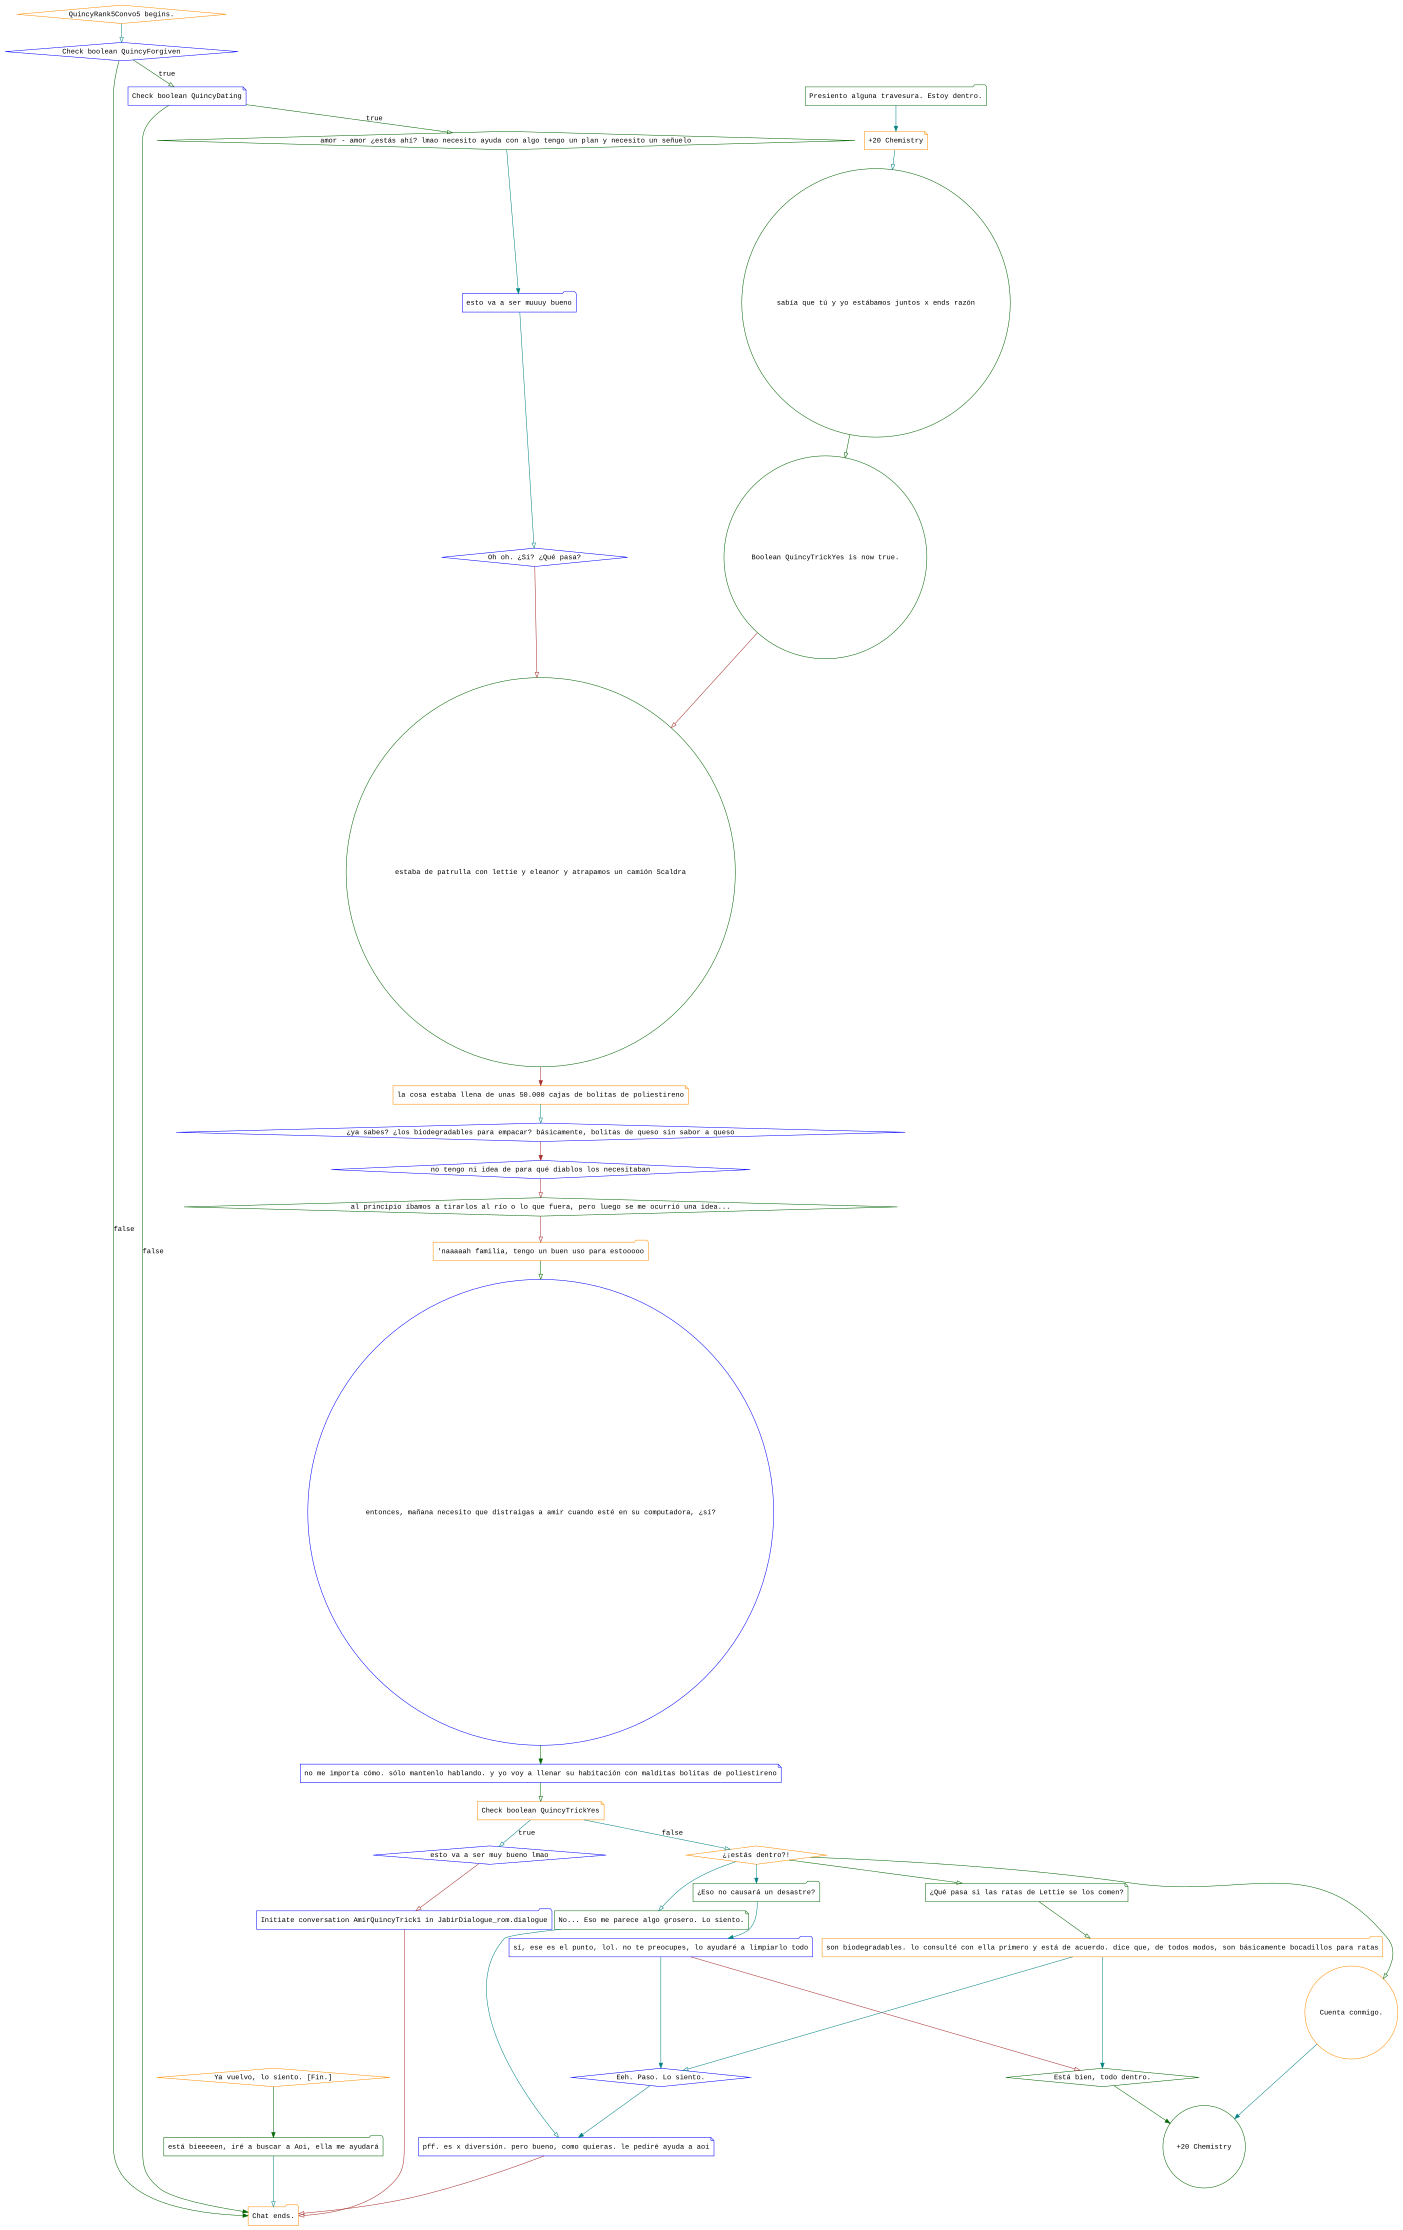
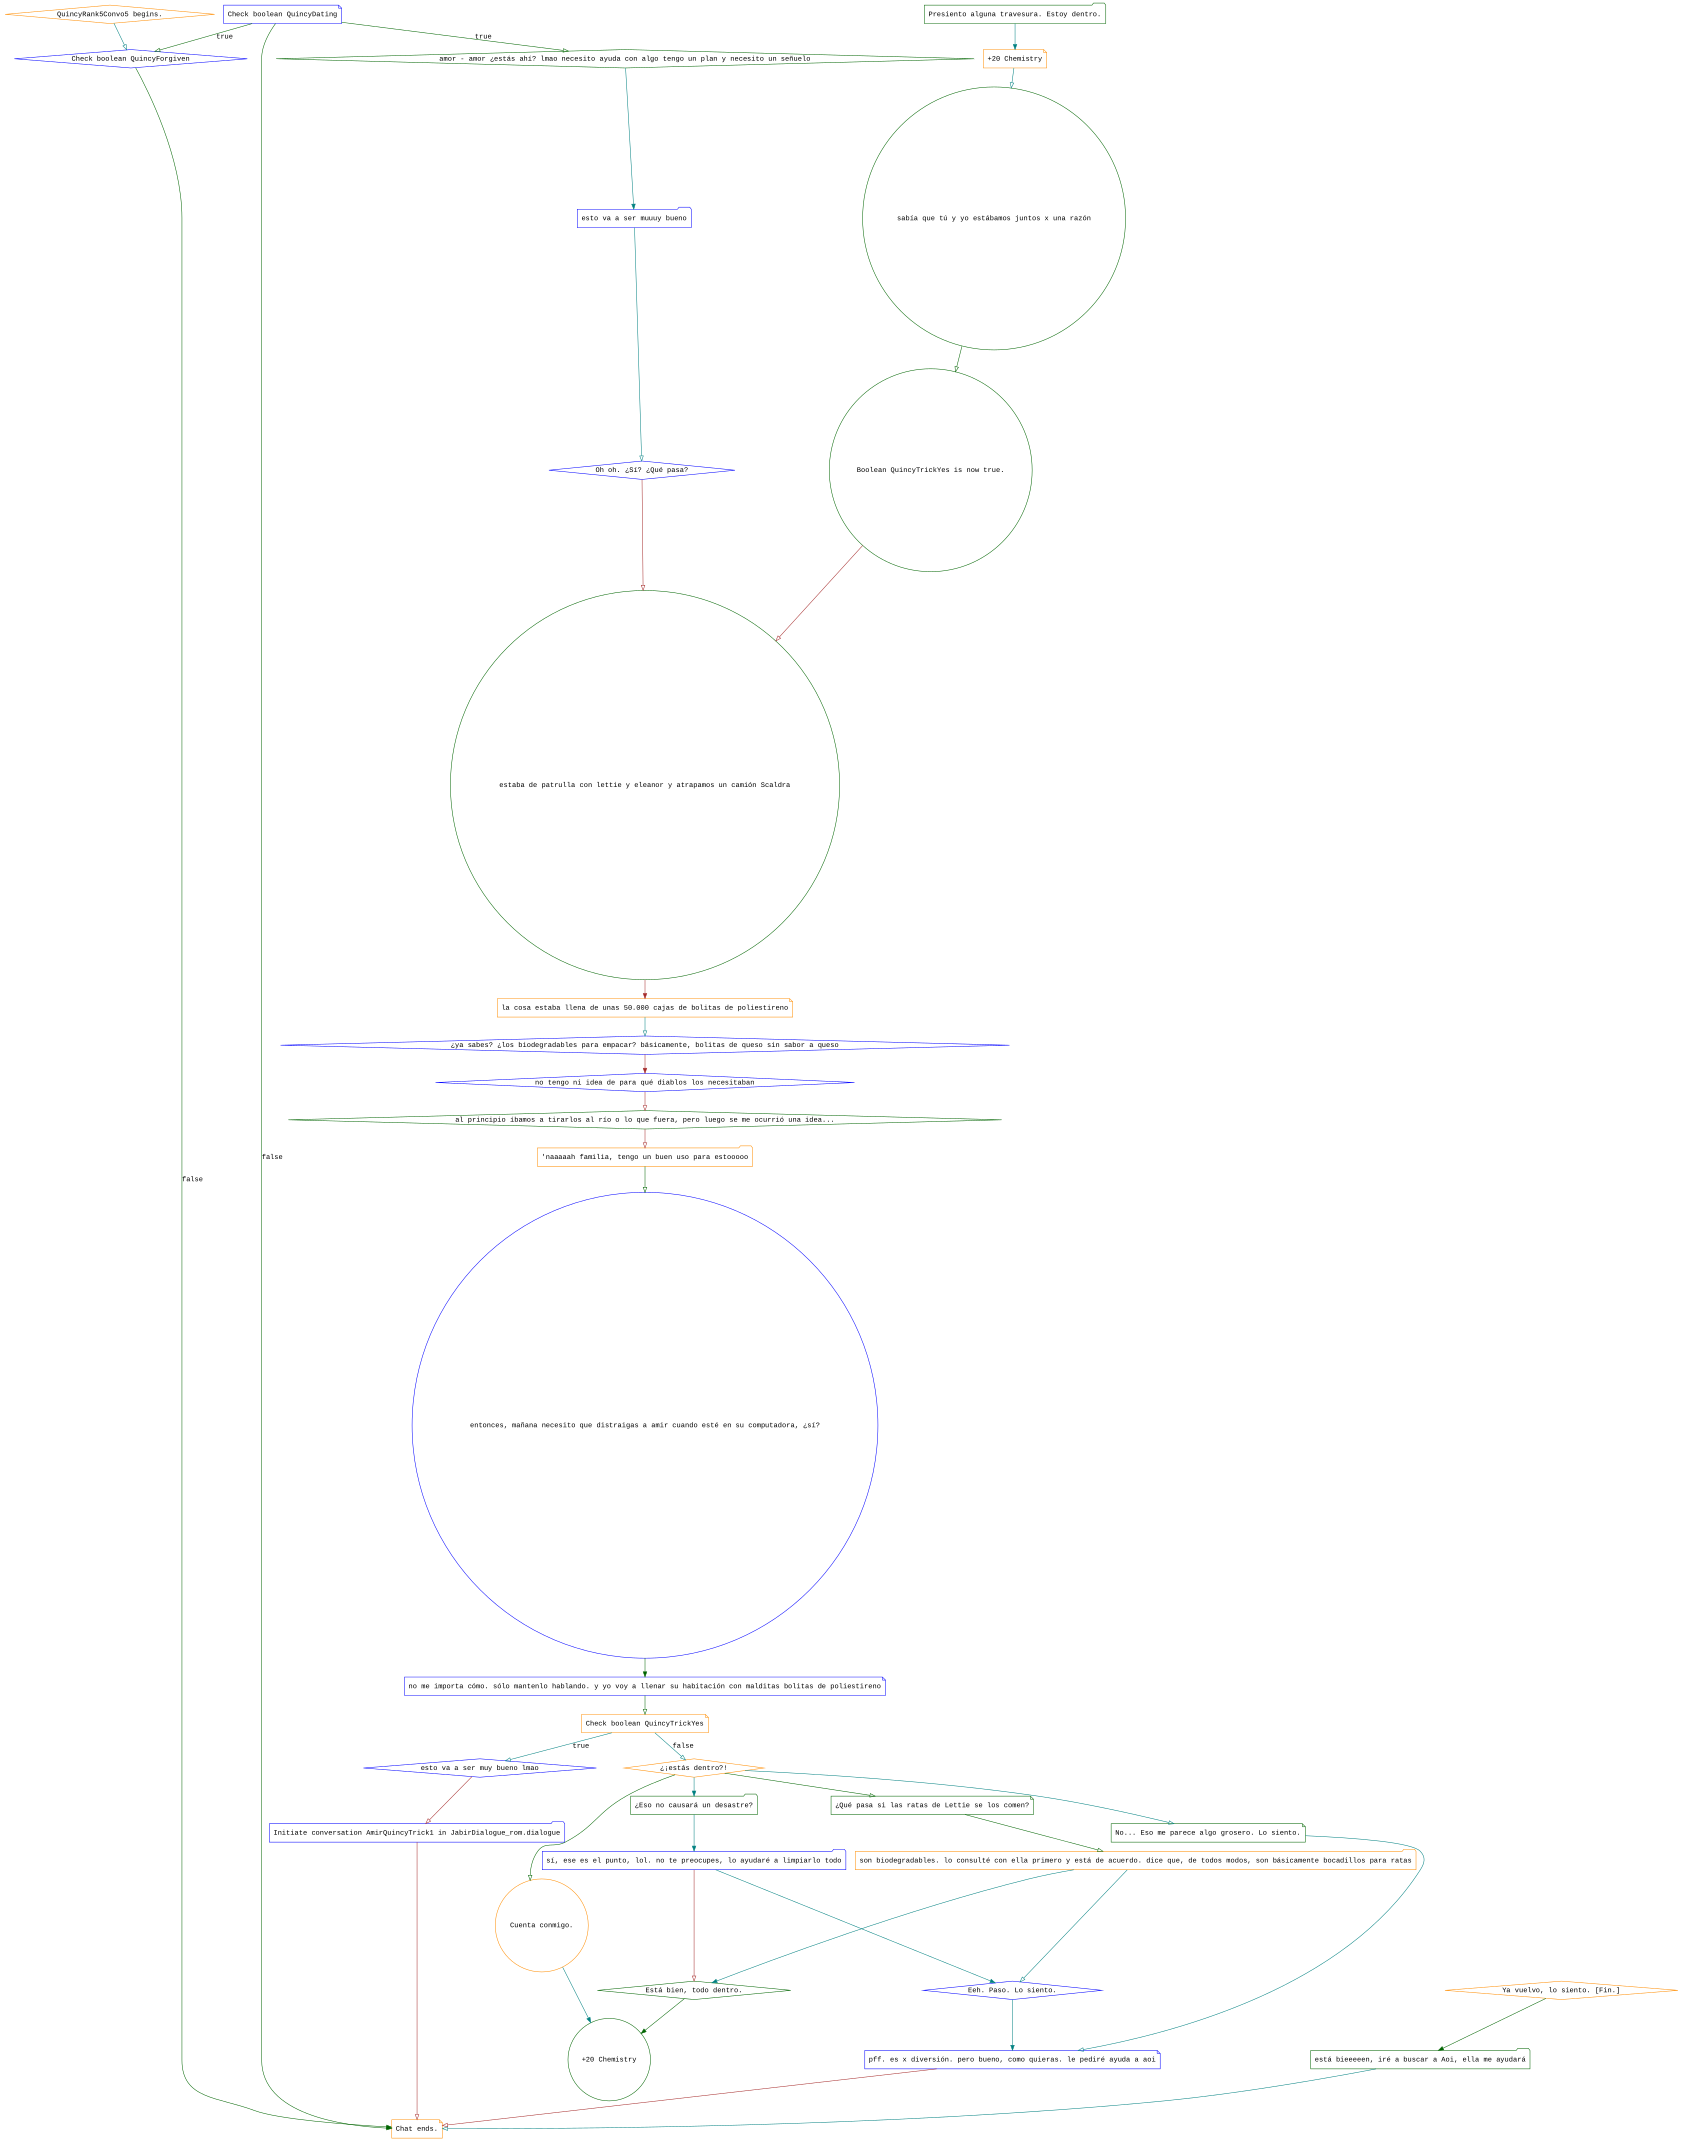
(151, 72) -> (206, 37)
(876, 303) -> (994, 218)
(273, 2216) -> (417, 2129)
